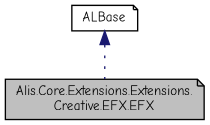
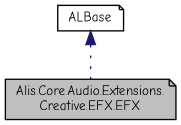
(105, 99) -> (91, 99)
